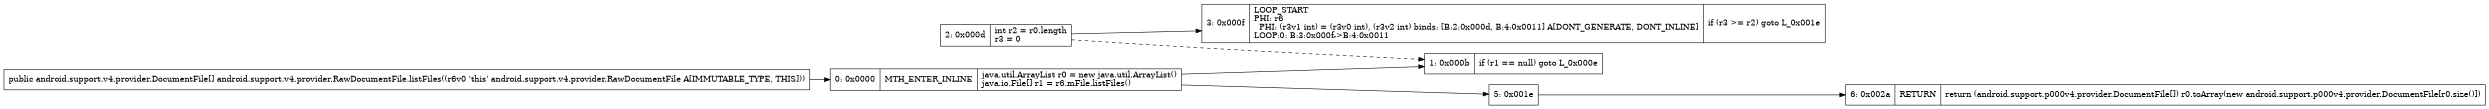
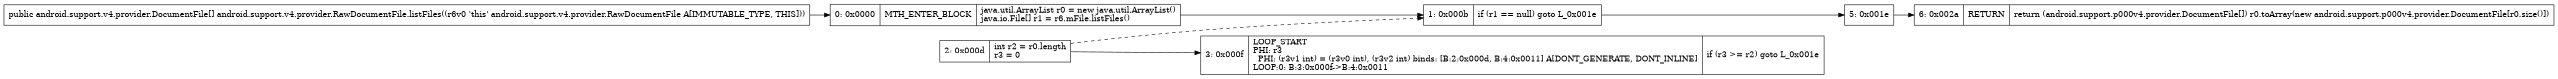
(1270, 19) -> (1269, 51)
(1538, 63) -> (1537, 15)
(929, 79) -> (928, 15)
(1332, 89) -> (1720, 15)
